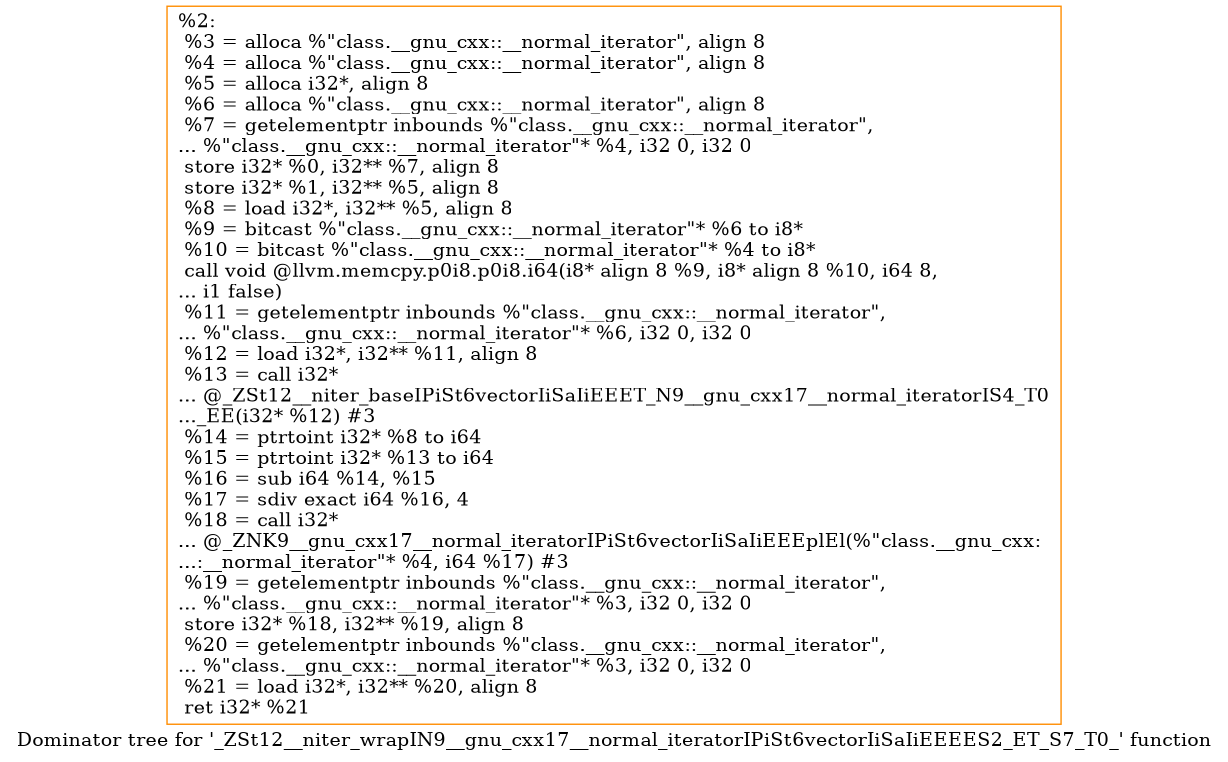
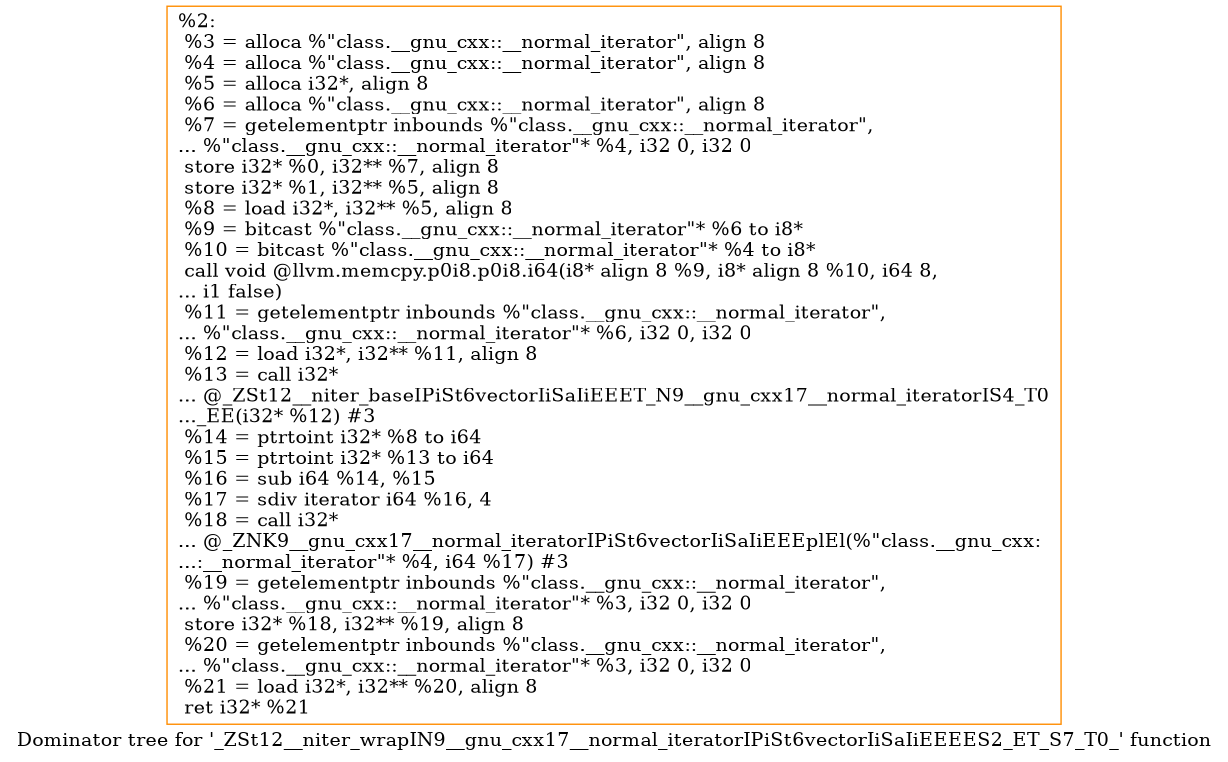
(324, 500) -> (335, 500)
